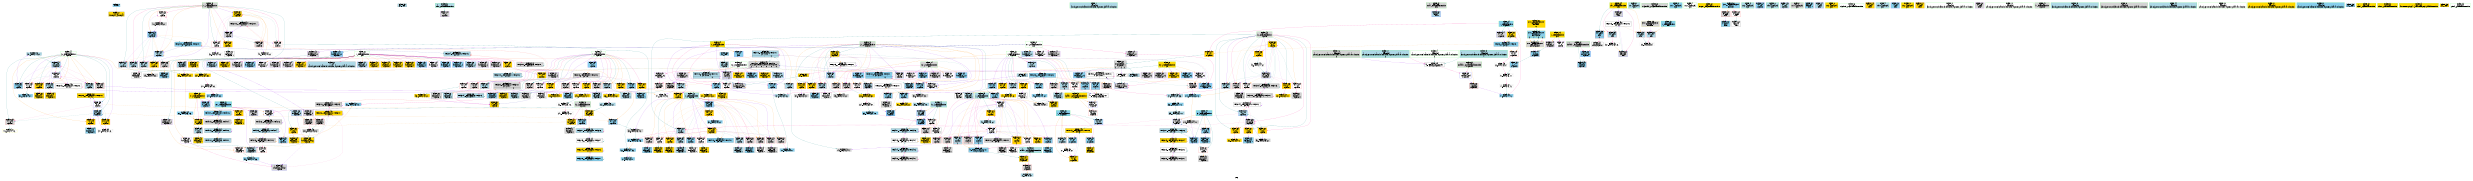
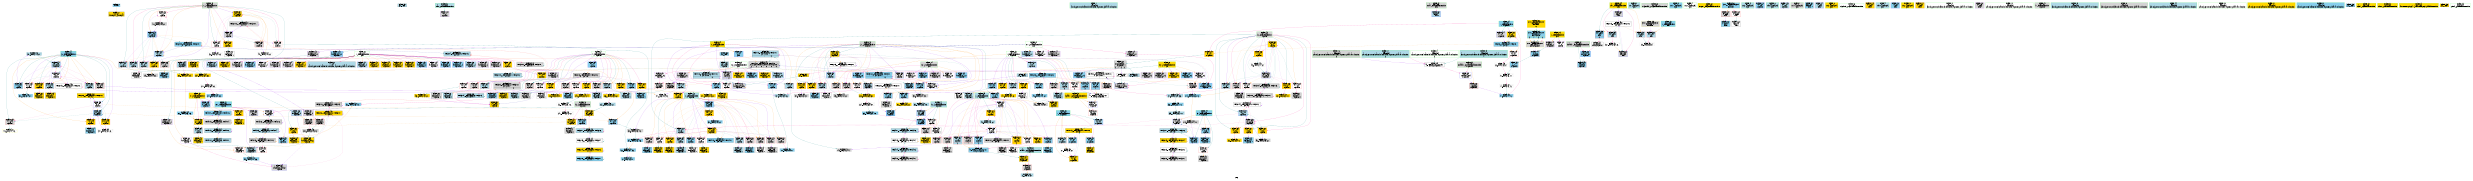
(68, 54) -> (68, 54)
